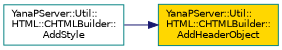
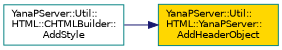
(218, 25) -> (218, 25)
